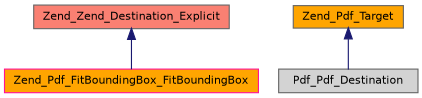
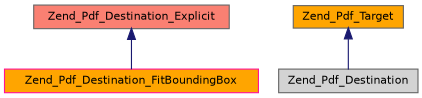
(131, 17) -> (131, 17)
(131, 81) -> (131, 81)
(348, 81) -> (348, 81)
